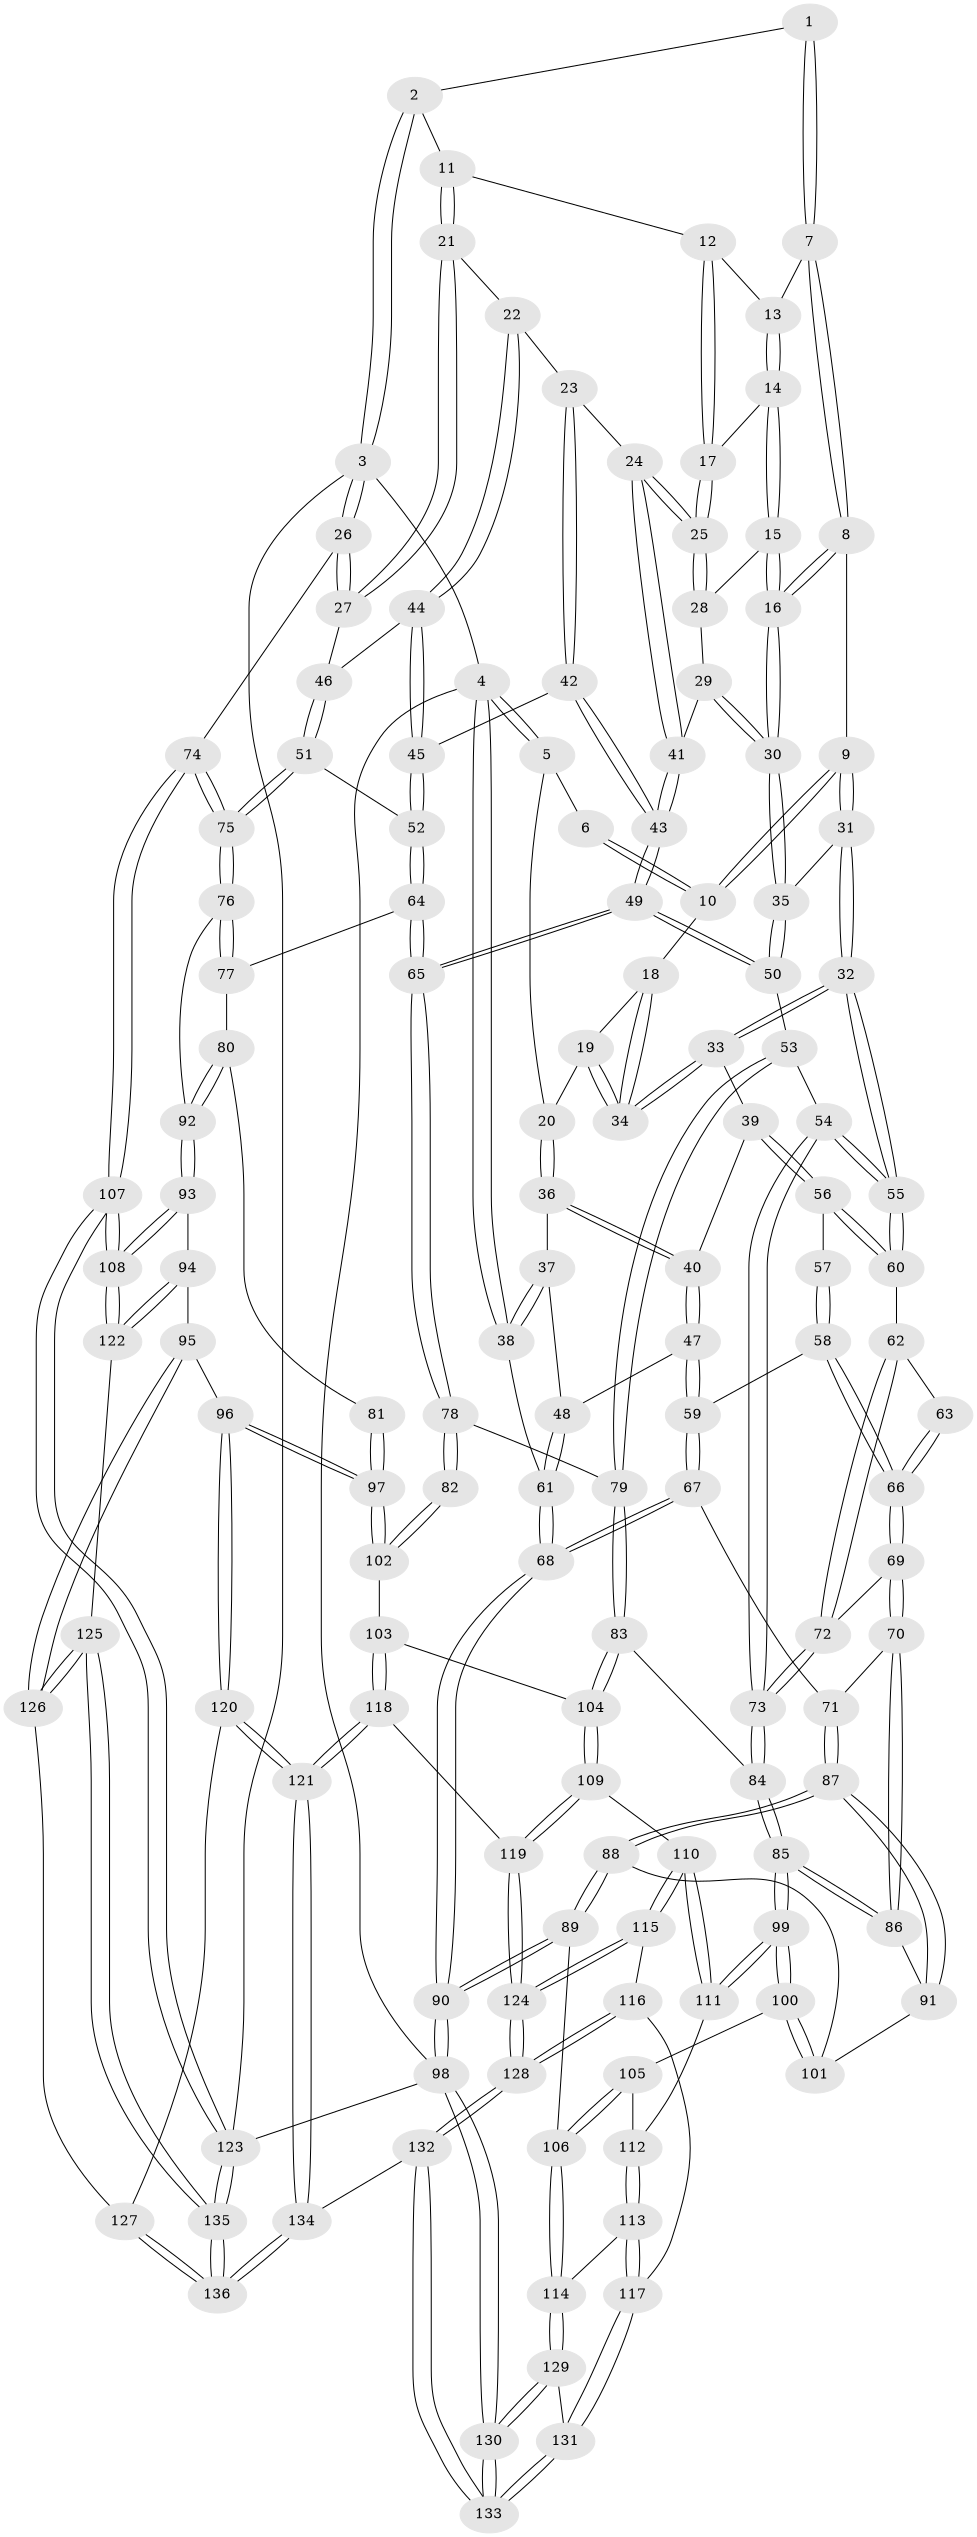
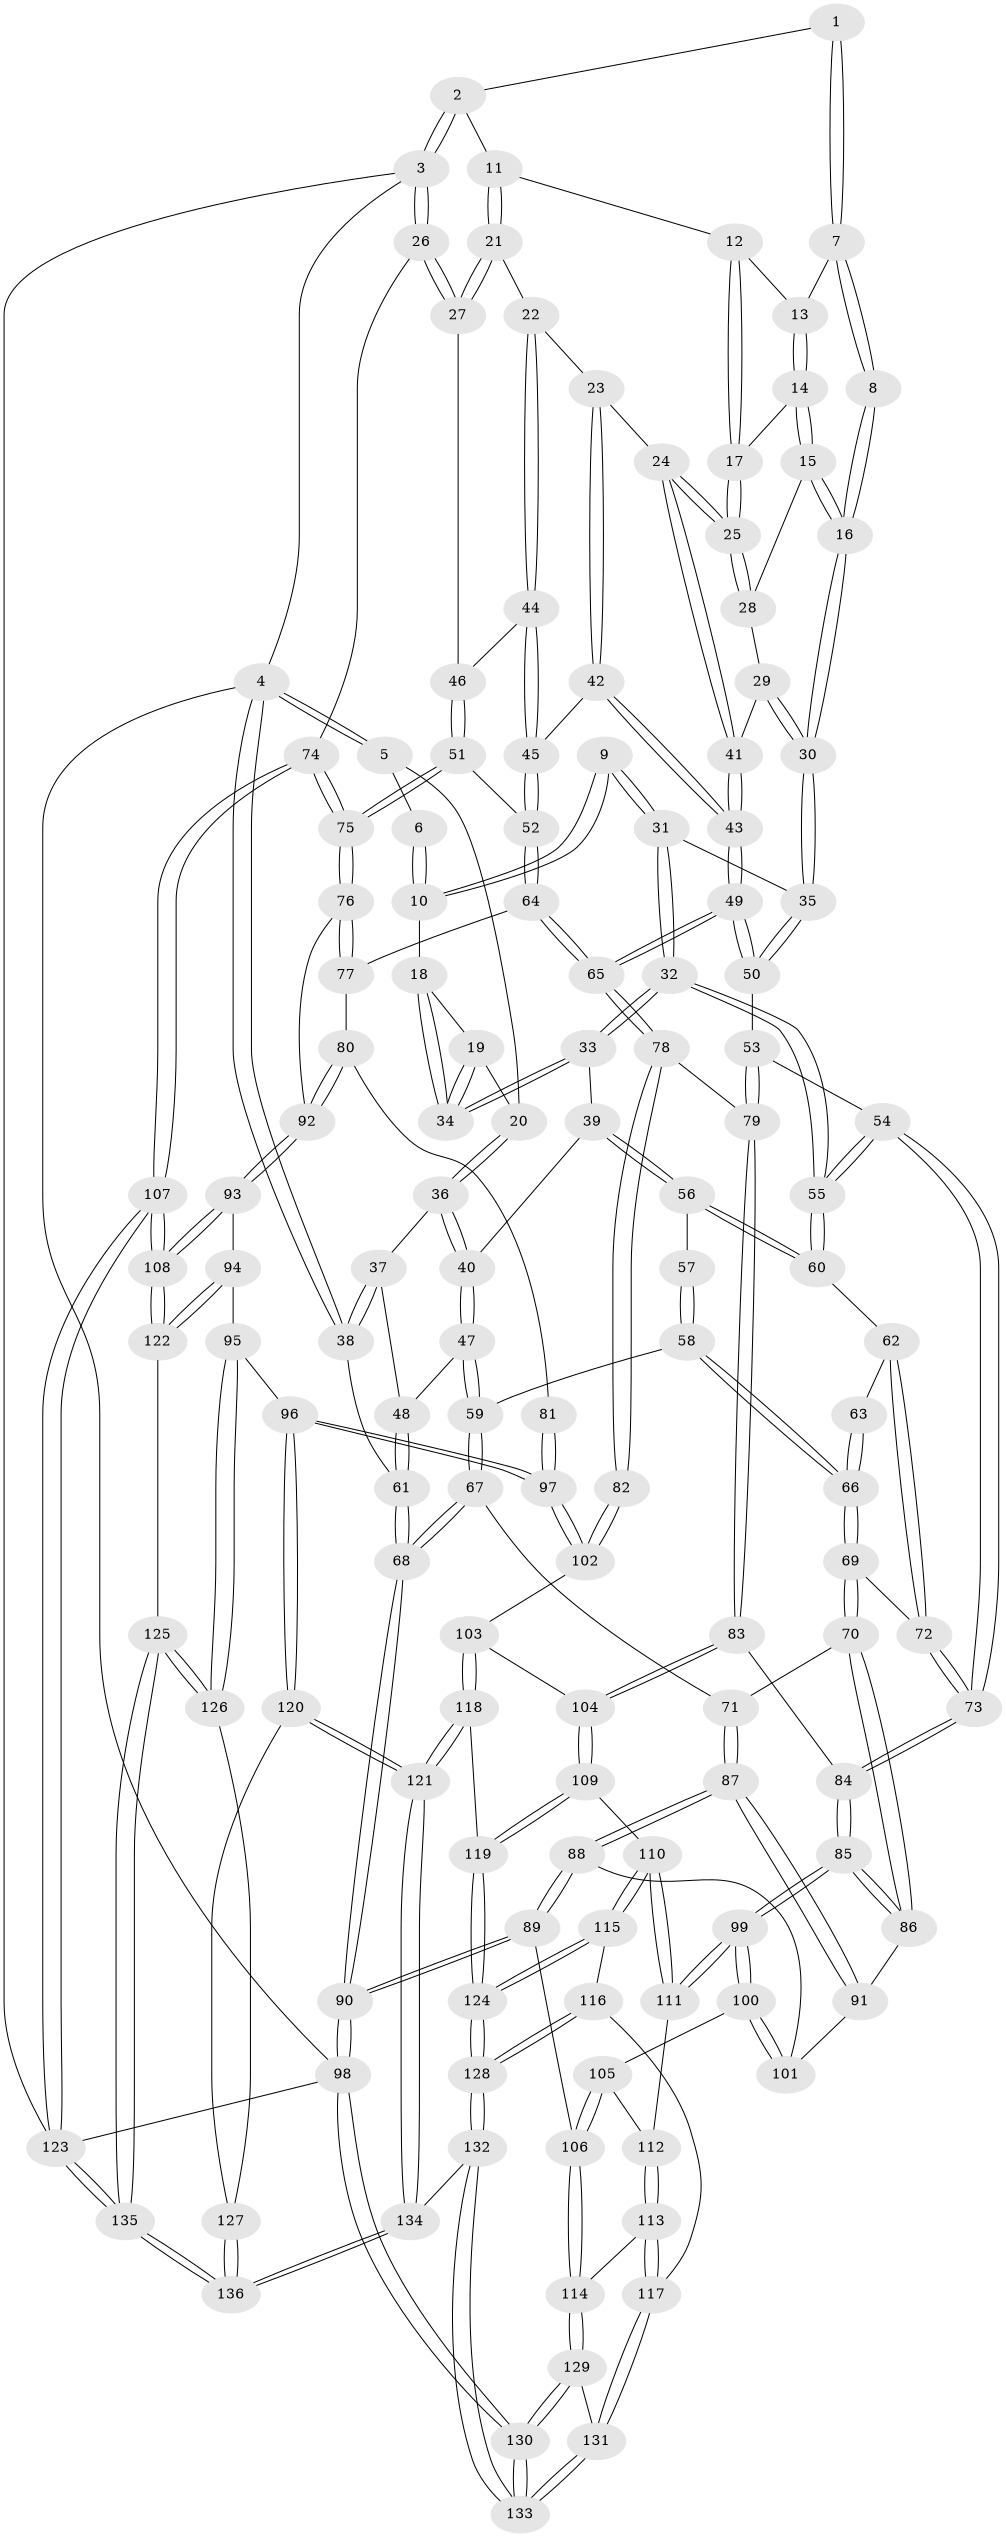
(847, 645) -> none
